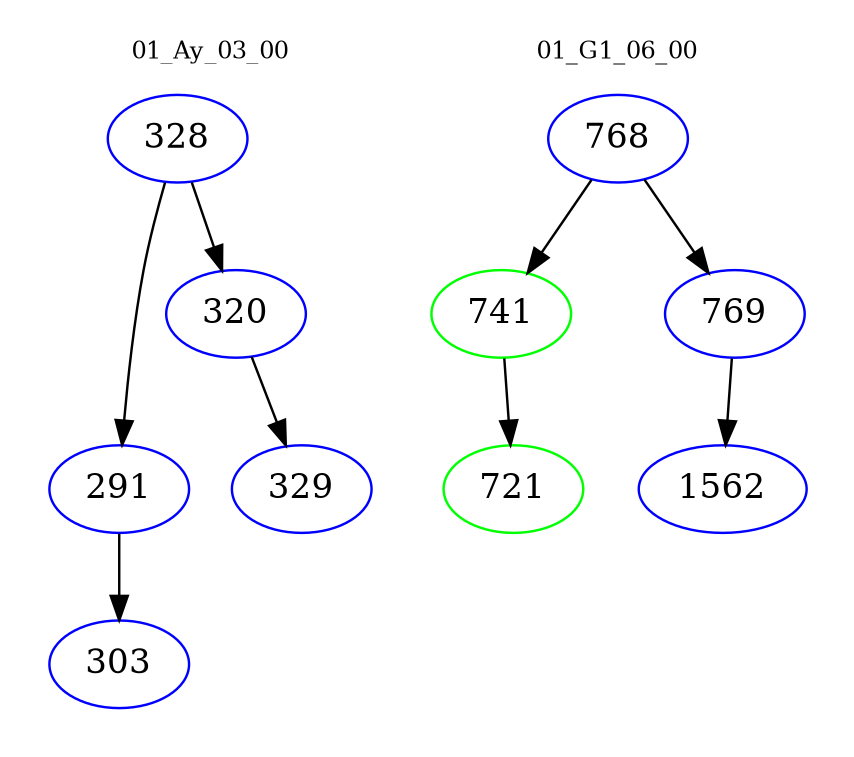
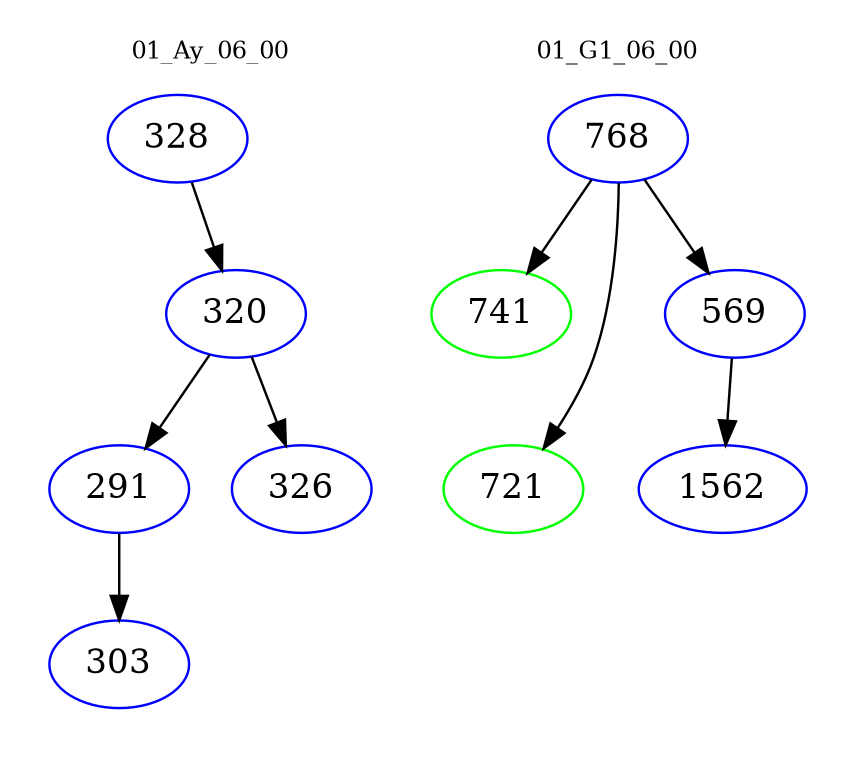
(210, 52) -> (210, 52)
(138, 300) -> (185, 391)
(735, 314) -> (735, 314)
(507, 390) -> (606, 310)
(302, 489) -> (302, 489)
